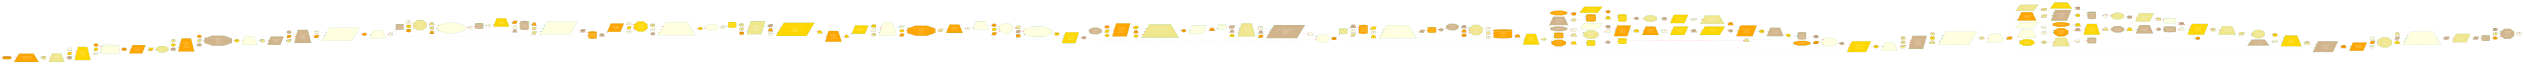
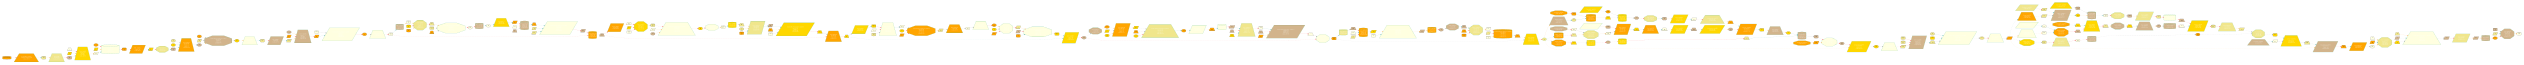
(1373, 37) -> none
